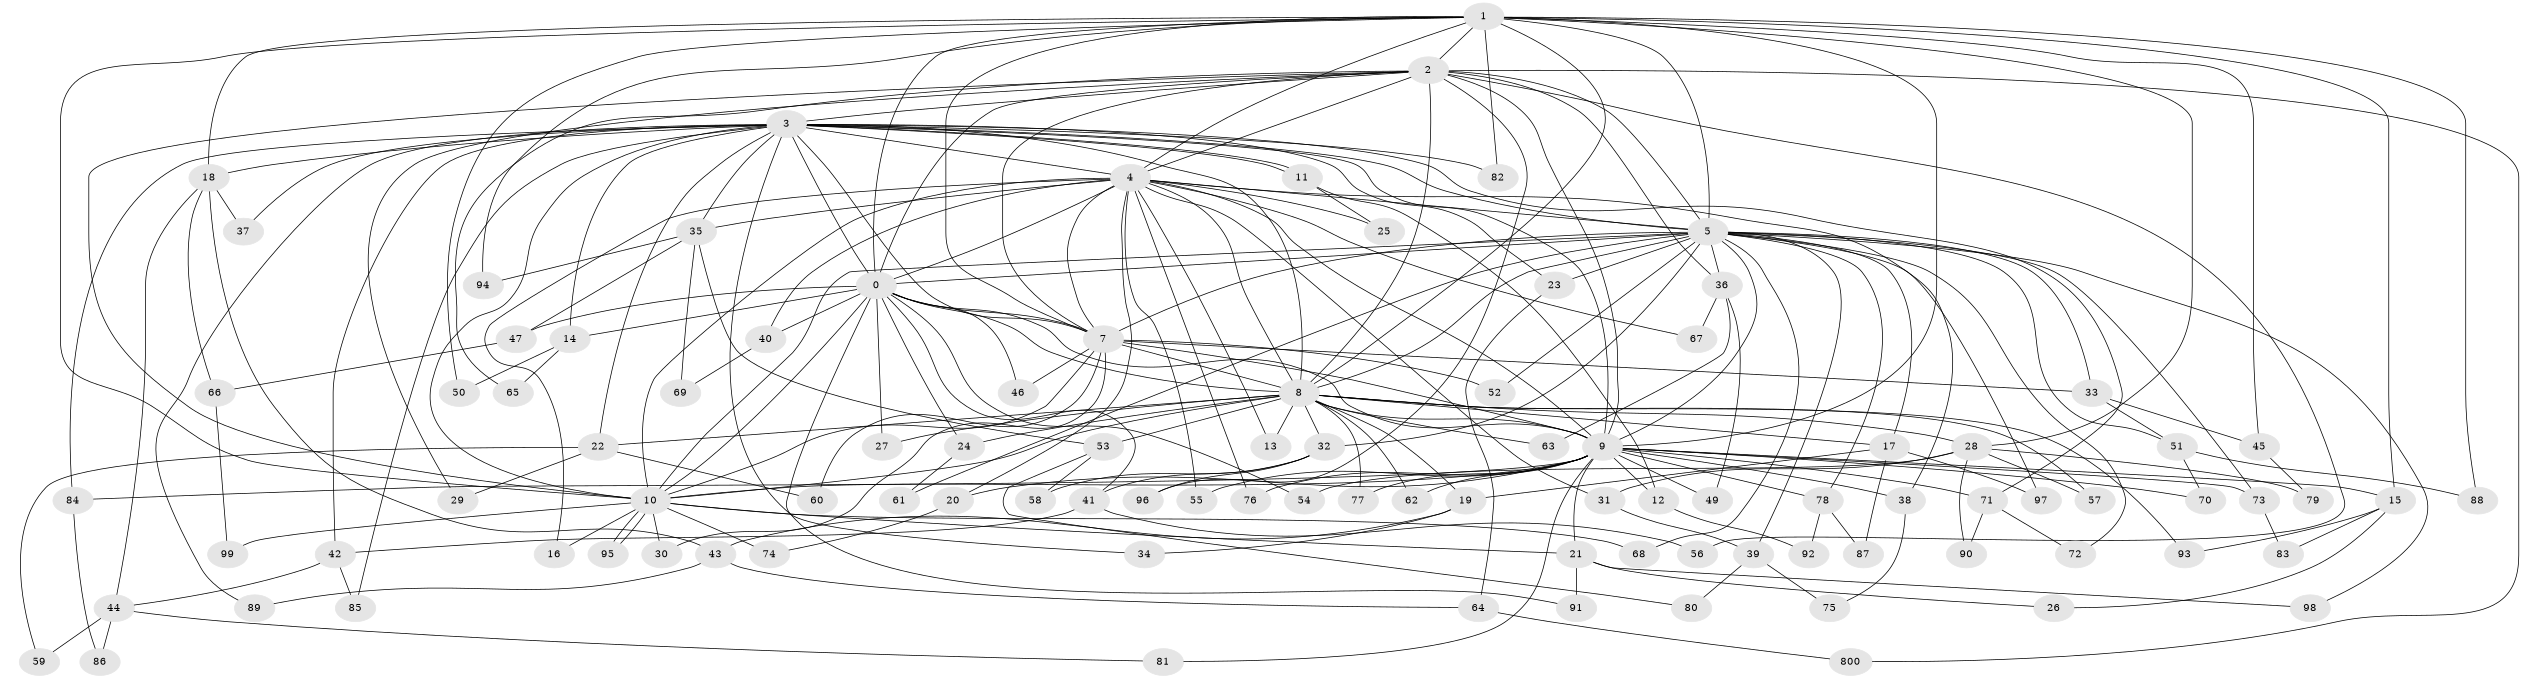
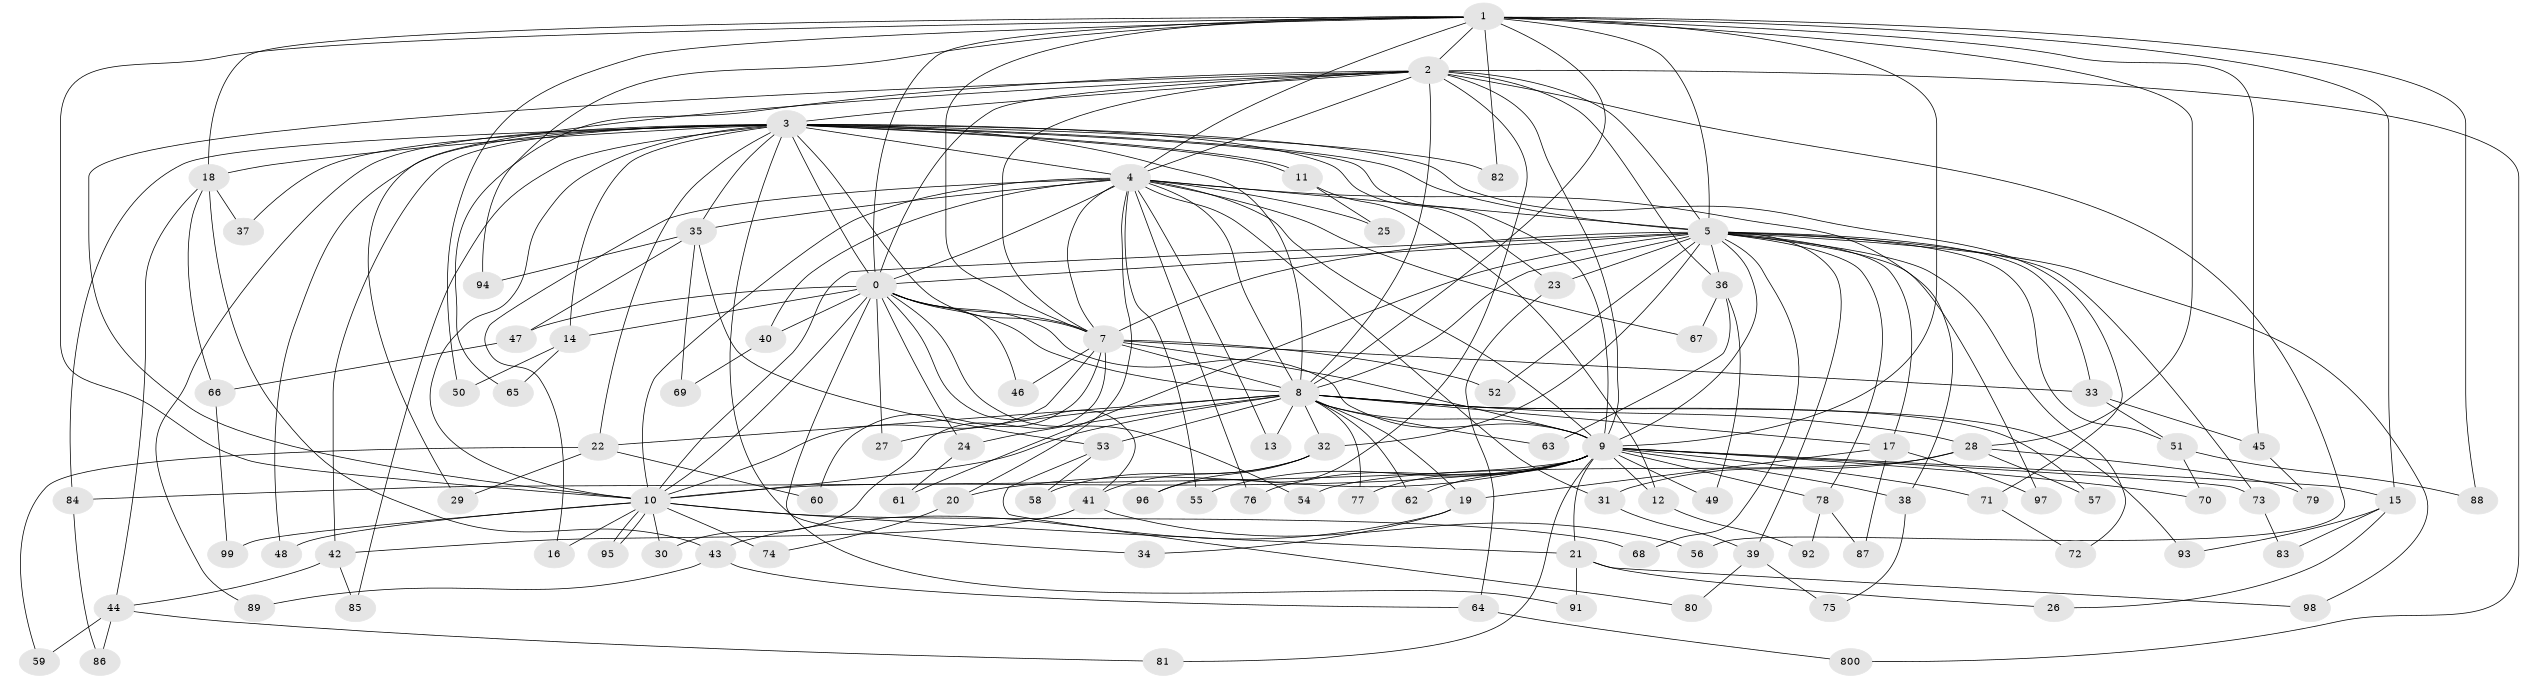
none -> (282, 554)
(1967, 554) -> none
